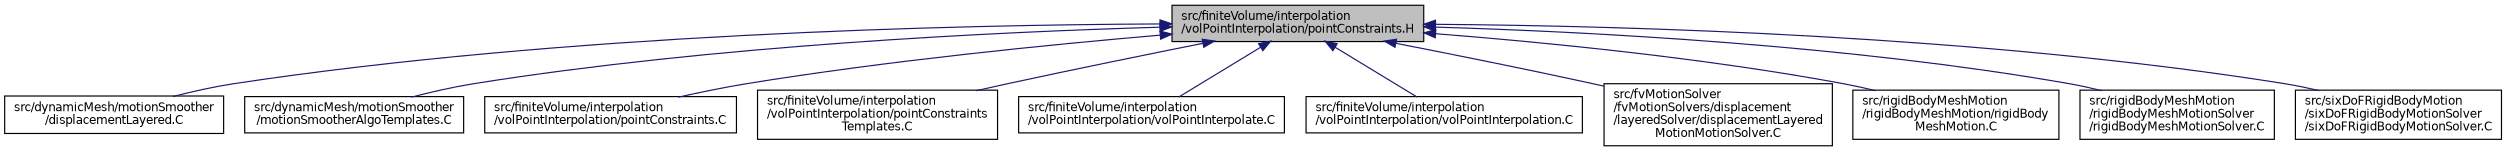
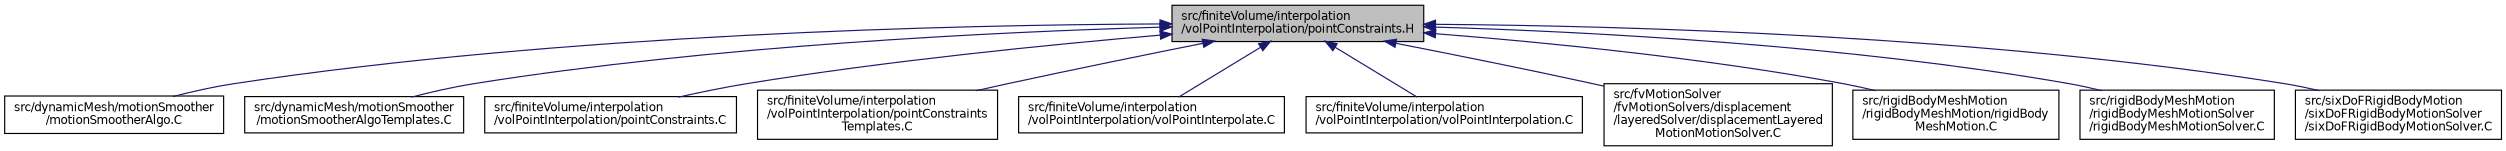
(114, 115) -> (114, 115)
